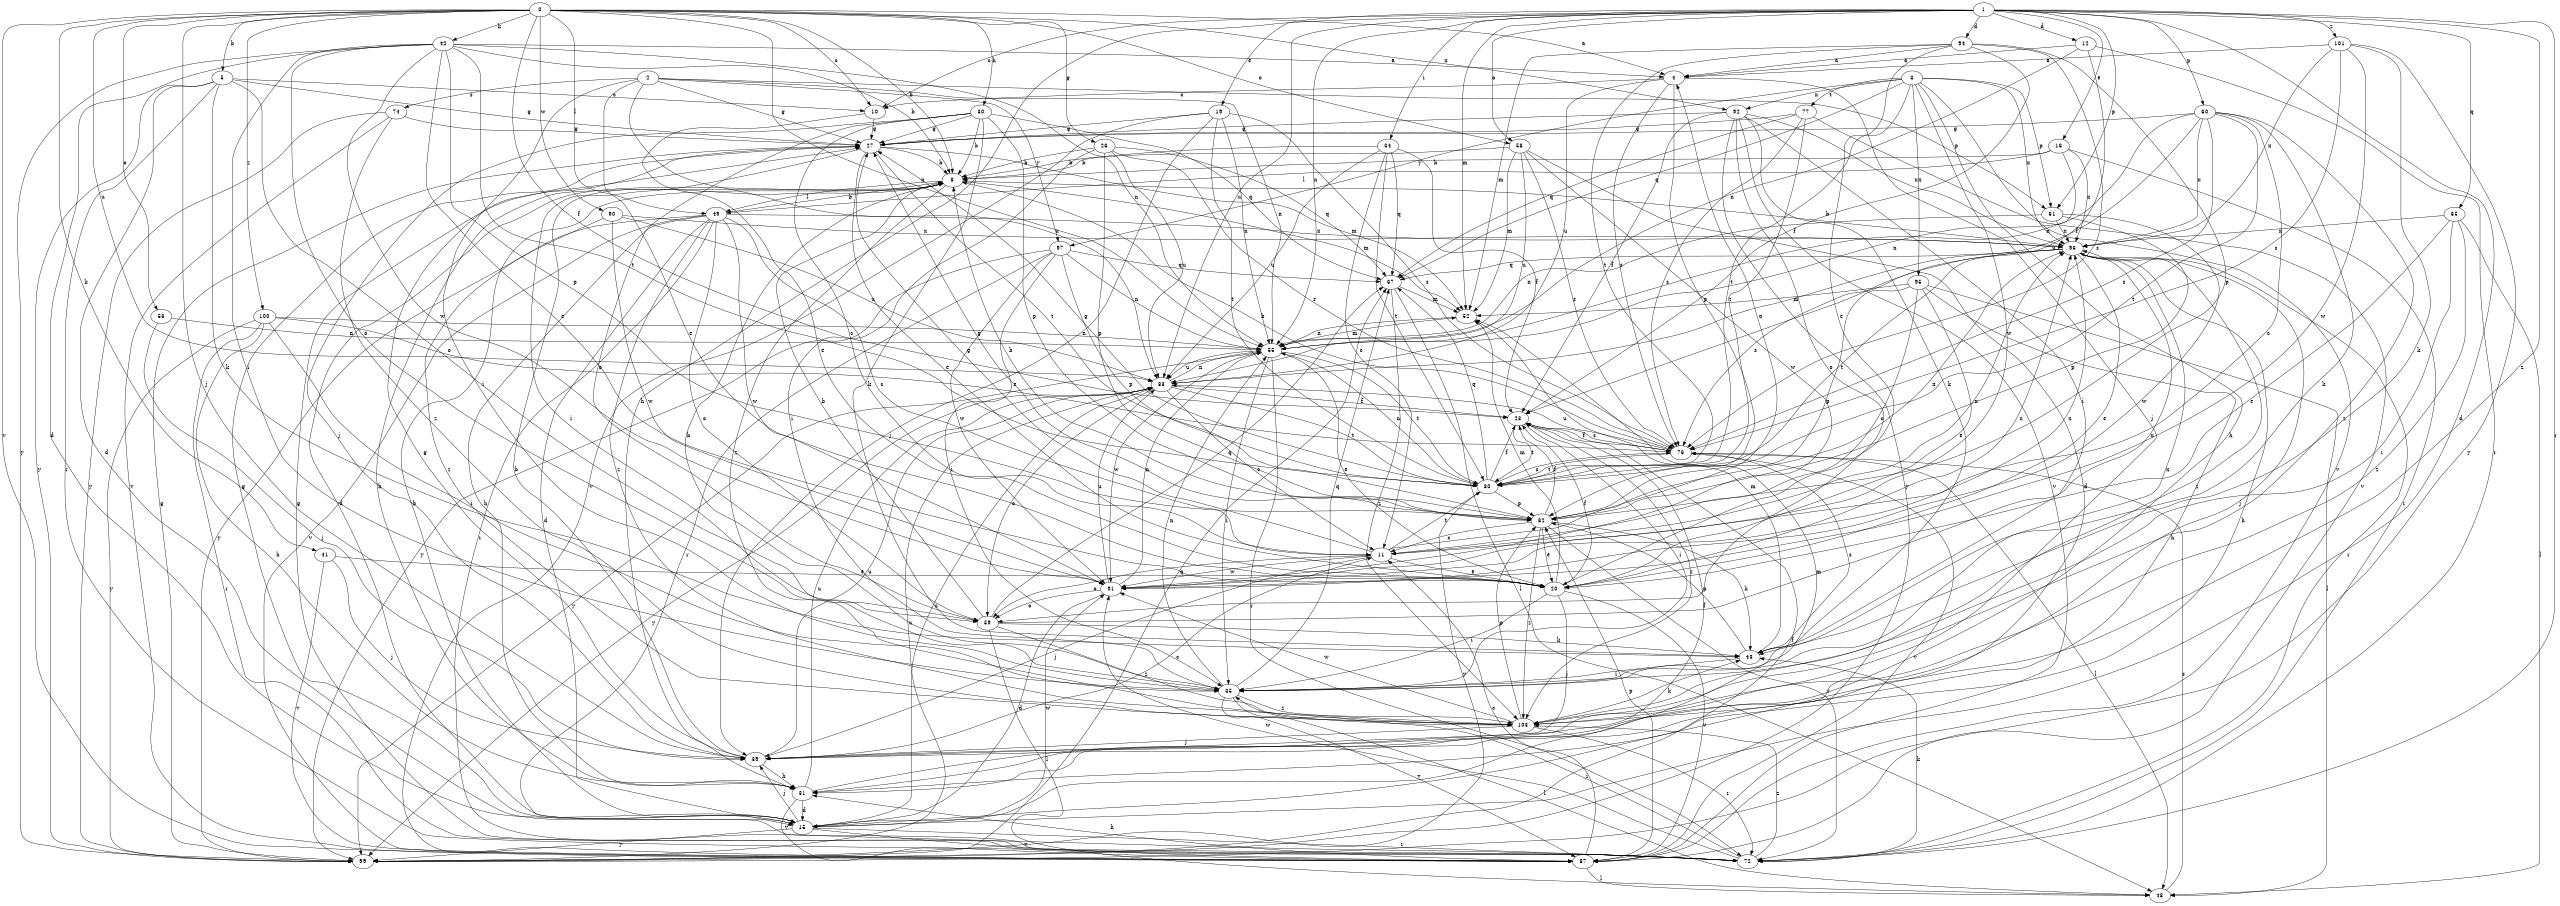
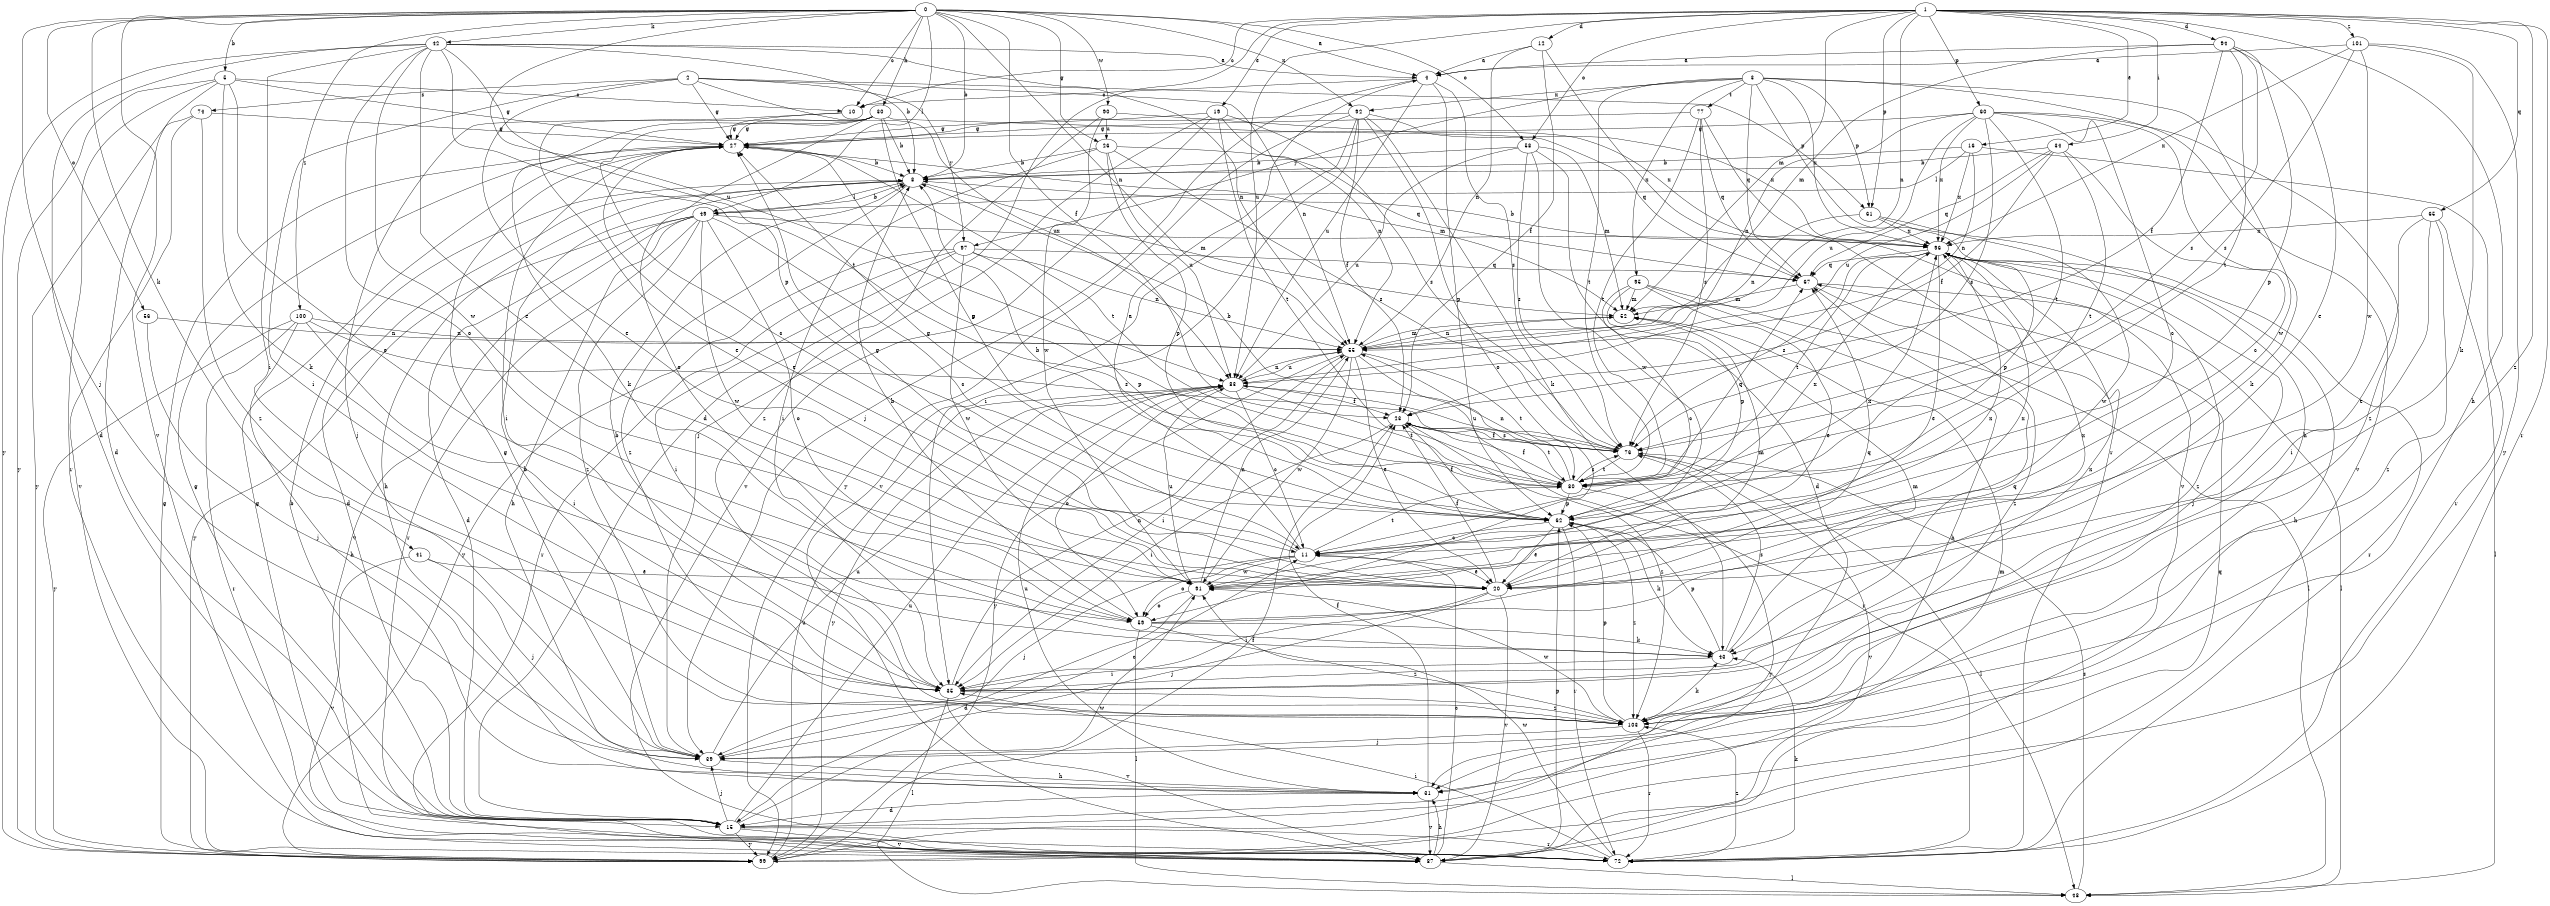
(870, 302) -> (1106, 129)
